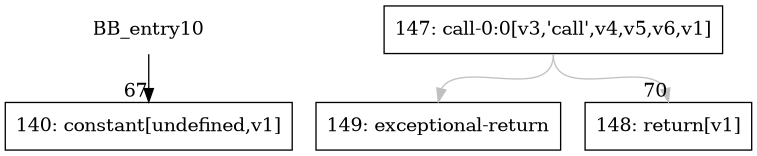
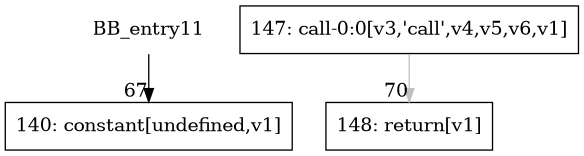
(149, 30) -> (149, 30)
(438, 126) -> none
